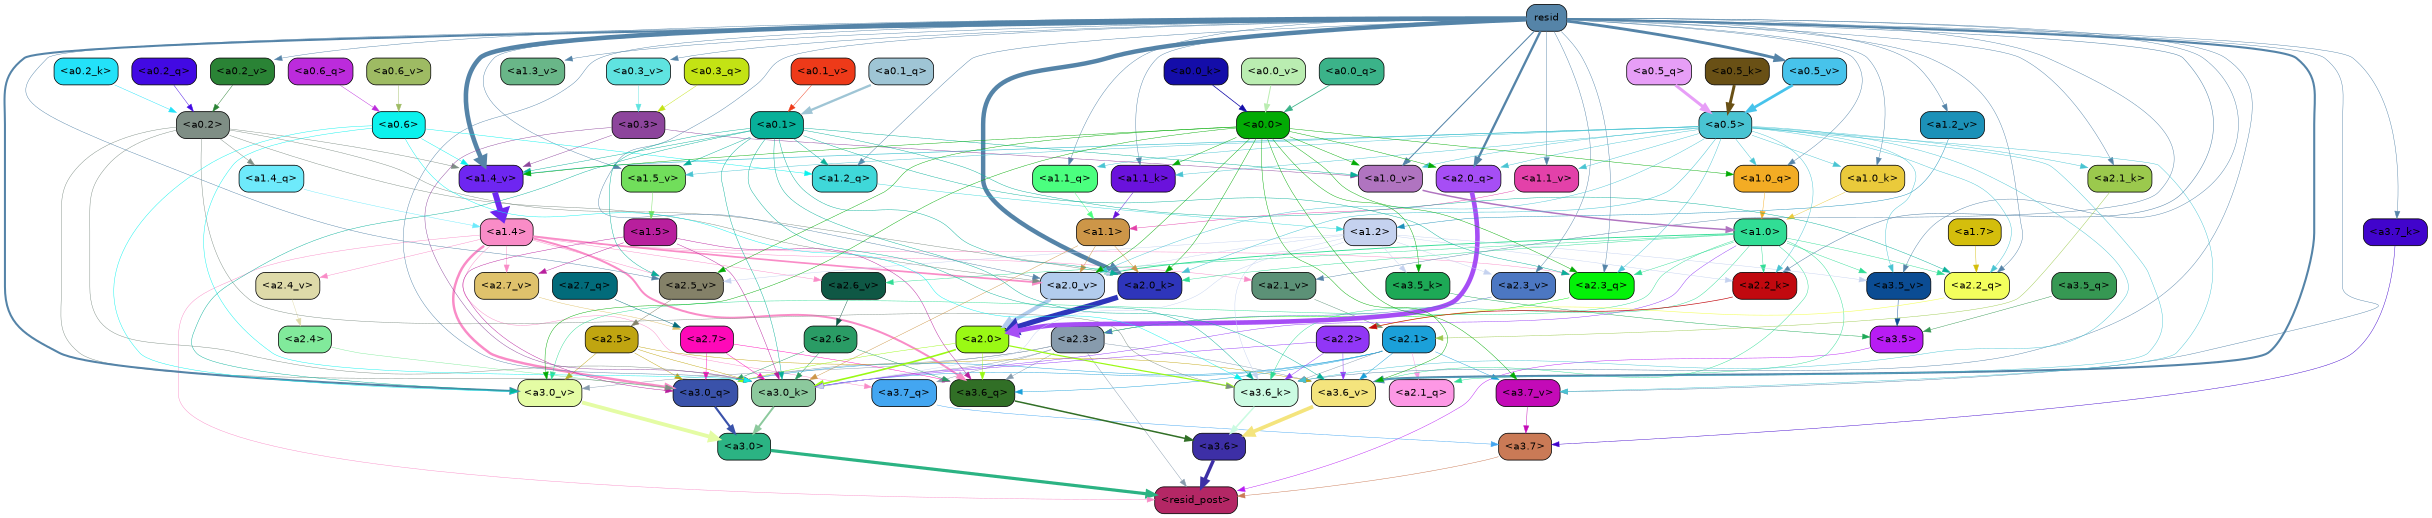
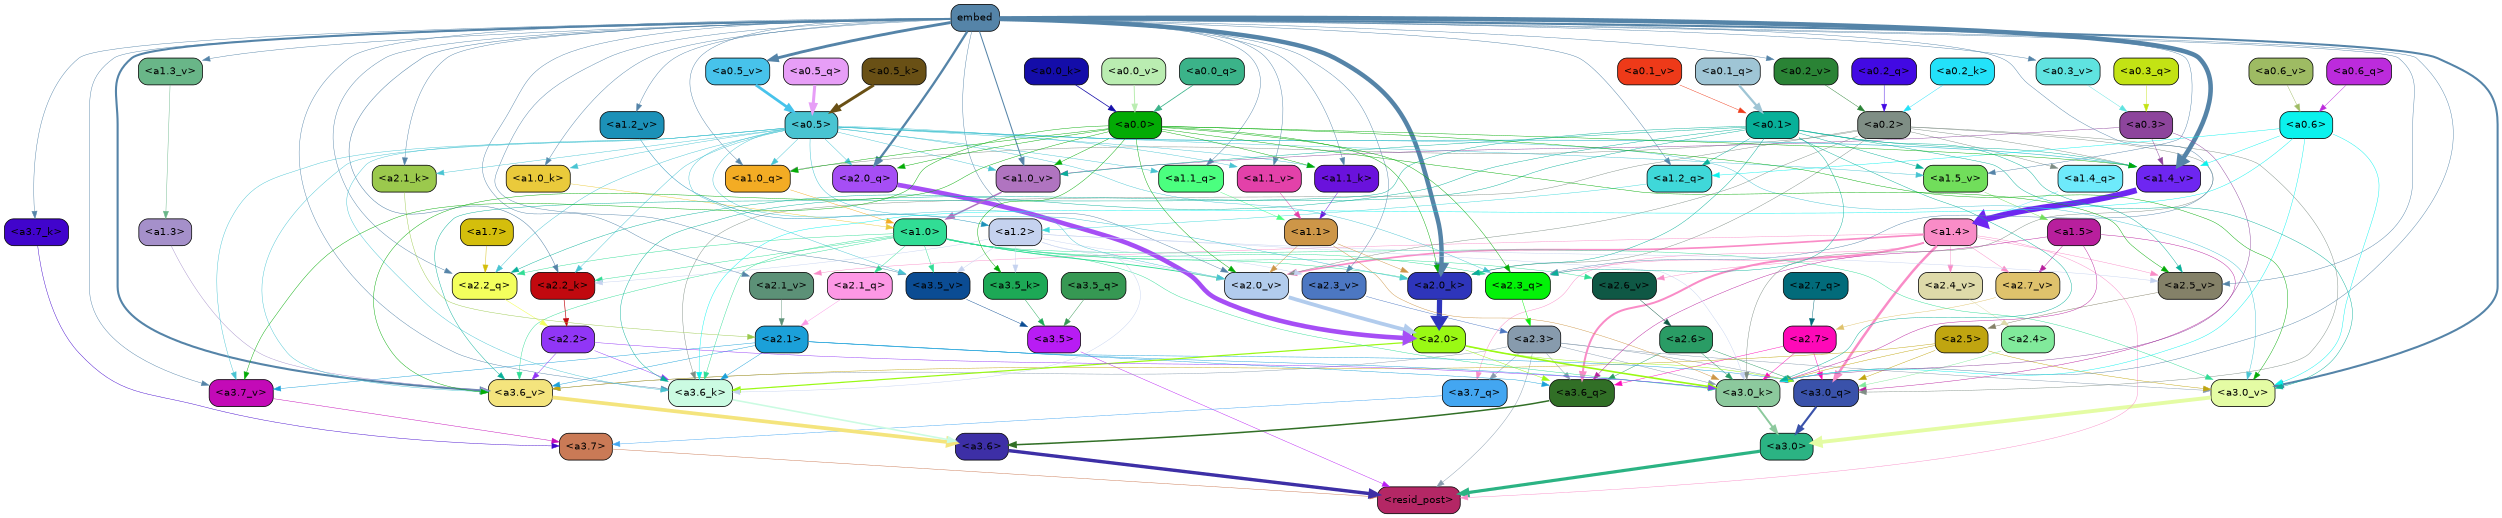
(1547, 18) -> (975, 18)
none -> (1062, 149)
none -> (1823, 204)
none -> (165, 232)
(1265, 328) -> (1321, 338)
(1414, 361) -> (824, 311)
(1338, 367) -> (744, 364)
